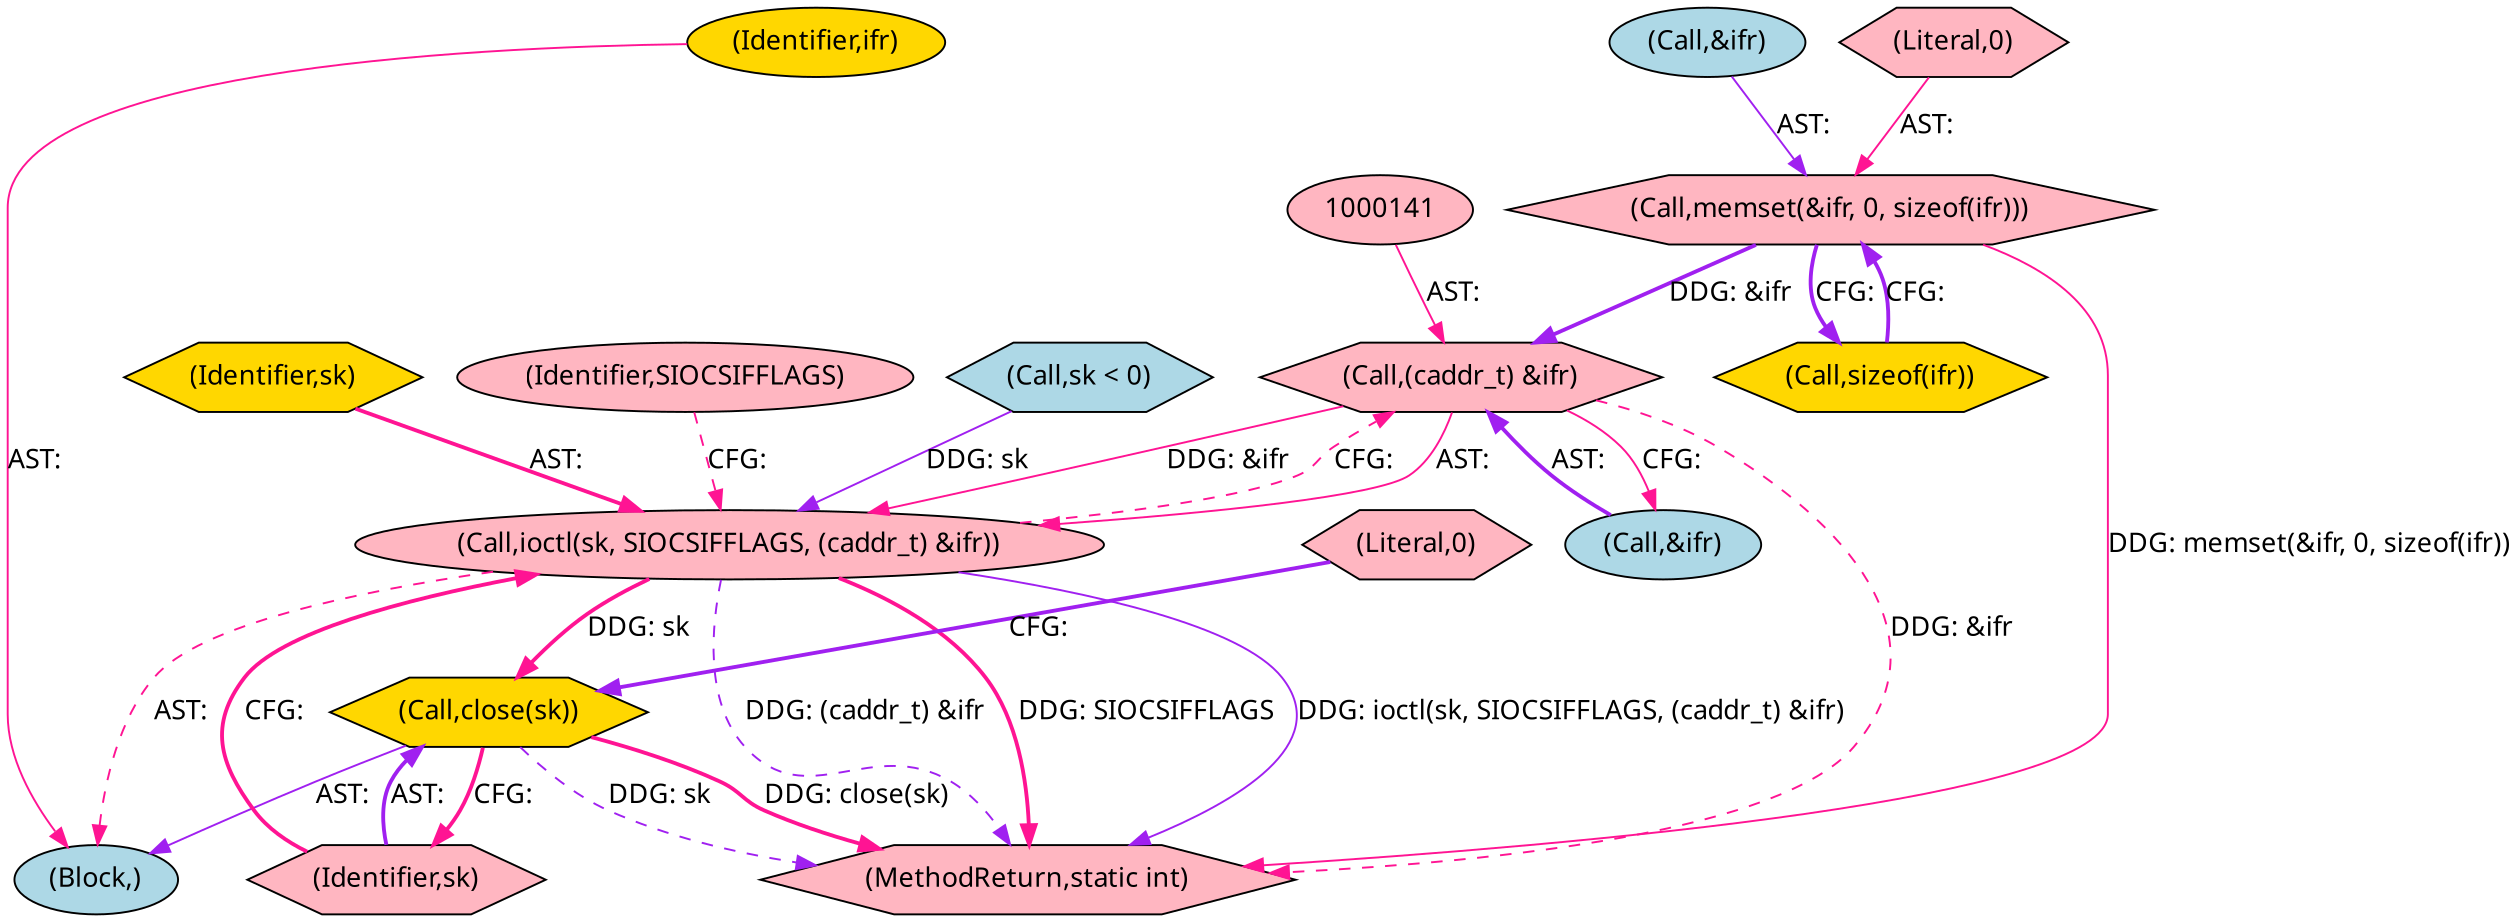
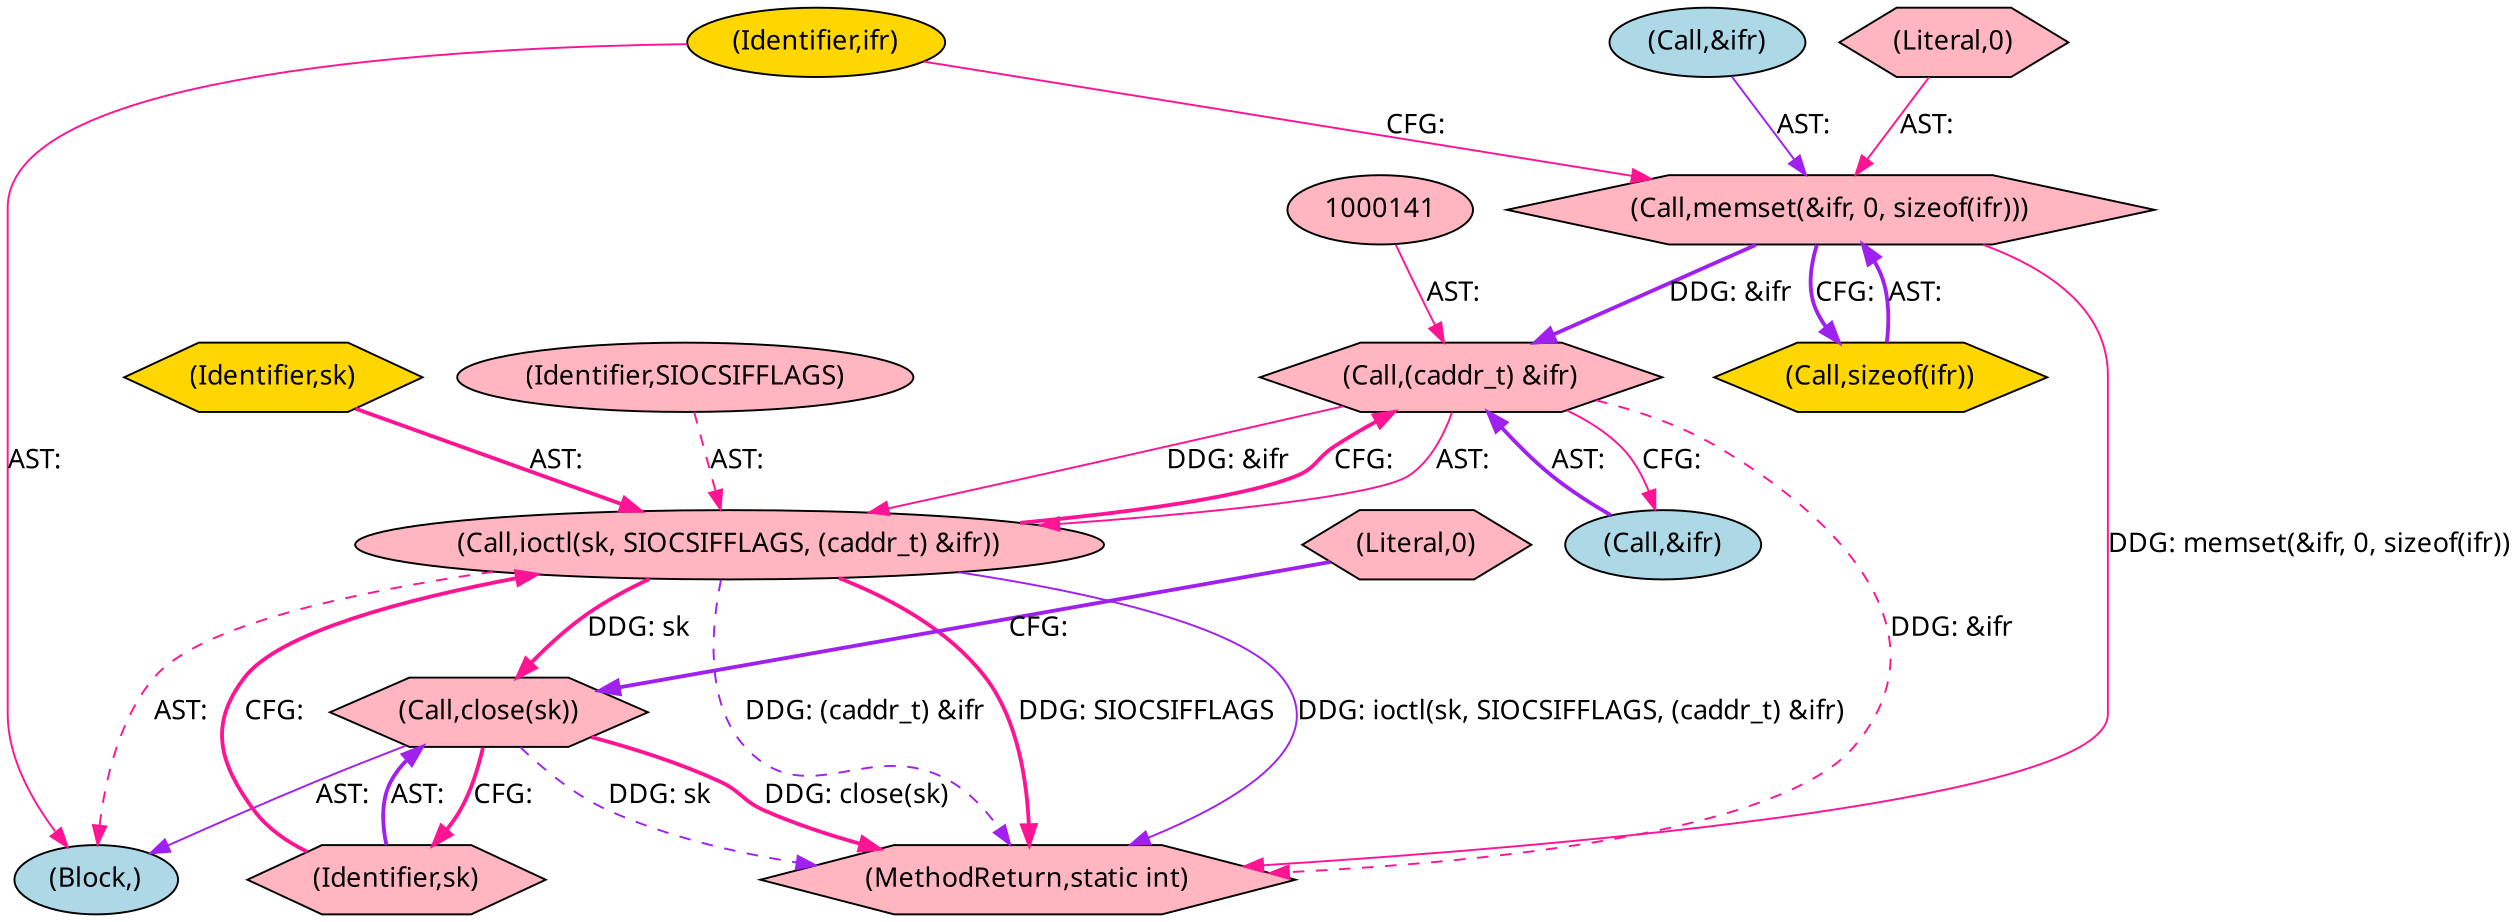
none -> (1278, 119)
(1919, 294) -> (1919, 294)
(1080, 377) -> none
(741, 461) -> (741, 461)
(1207, 499) -> (1207, 499)
(489, 712) -> (489, 712)
